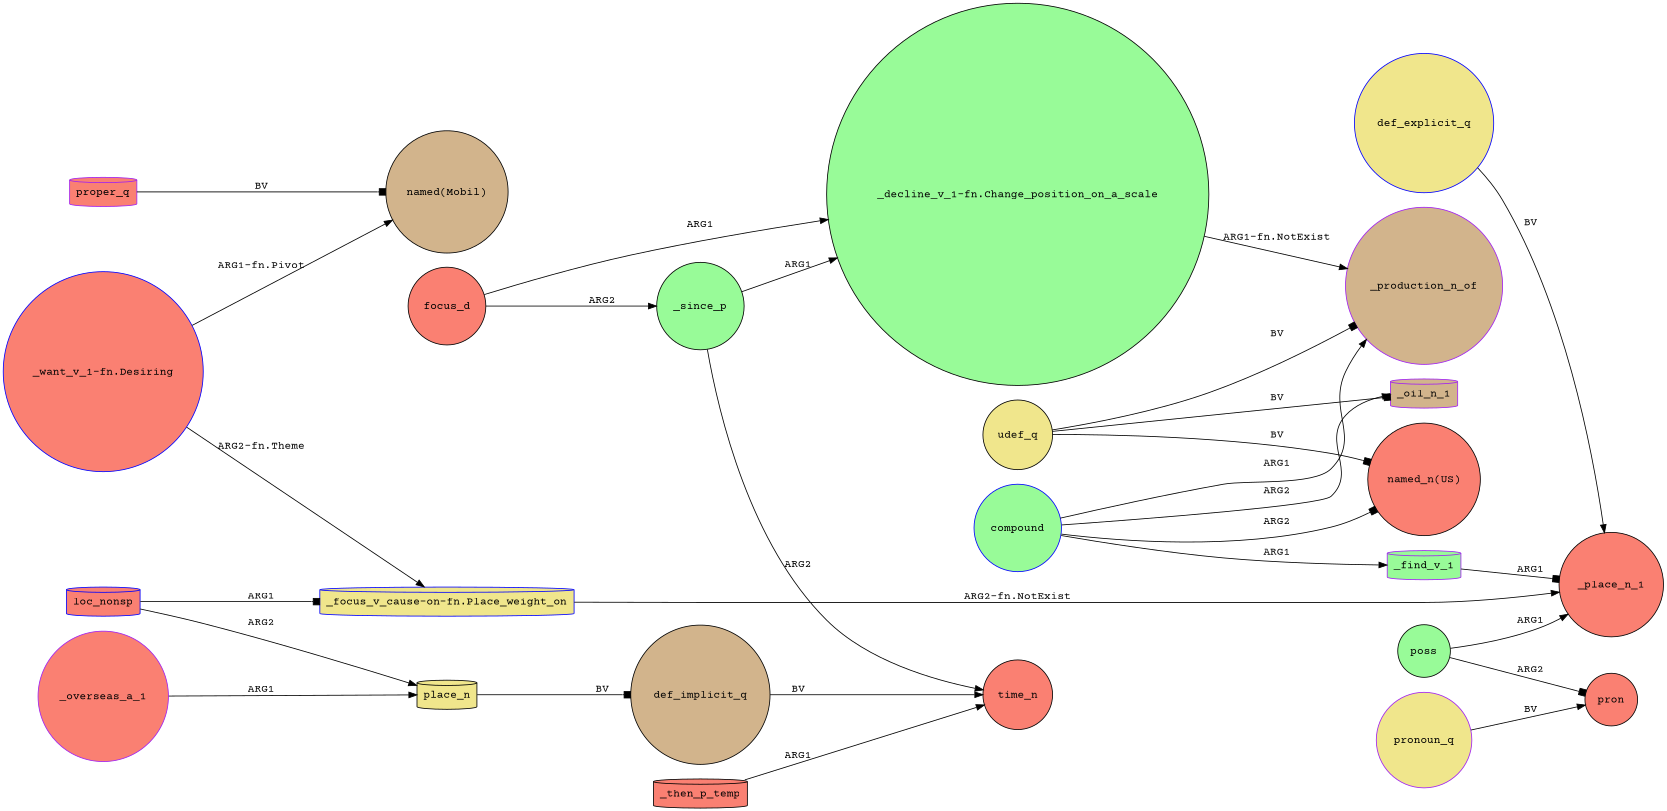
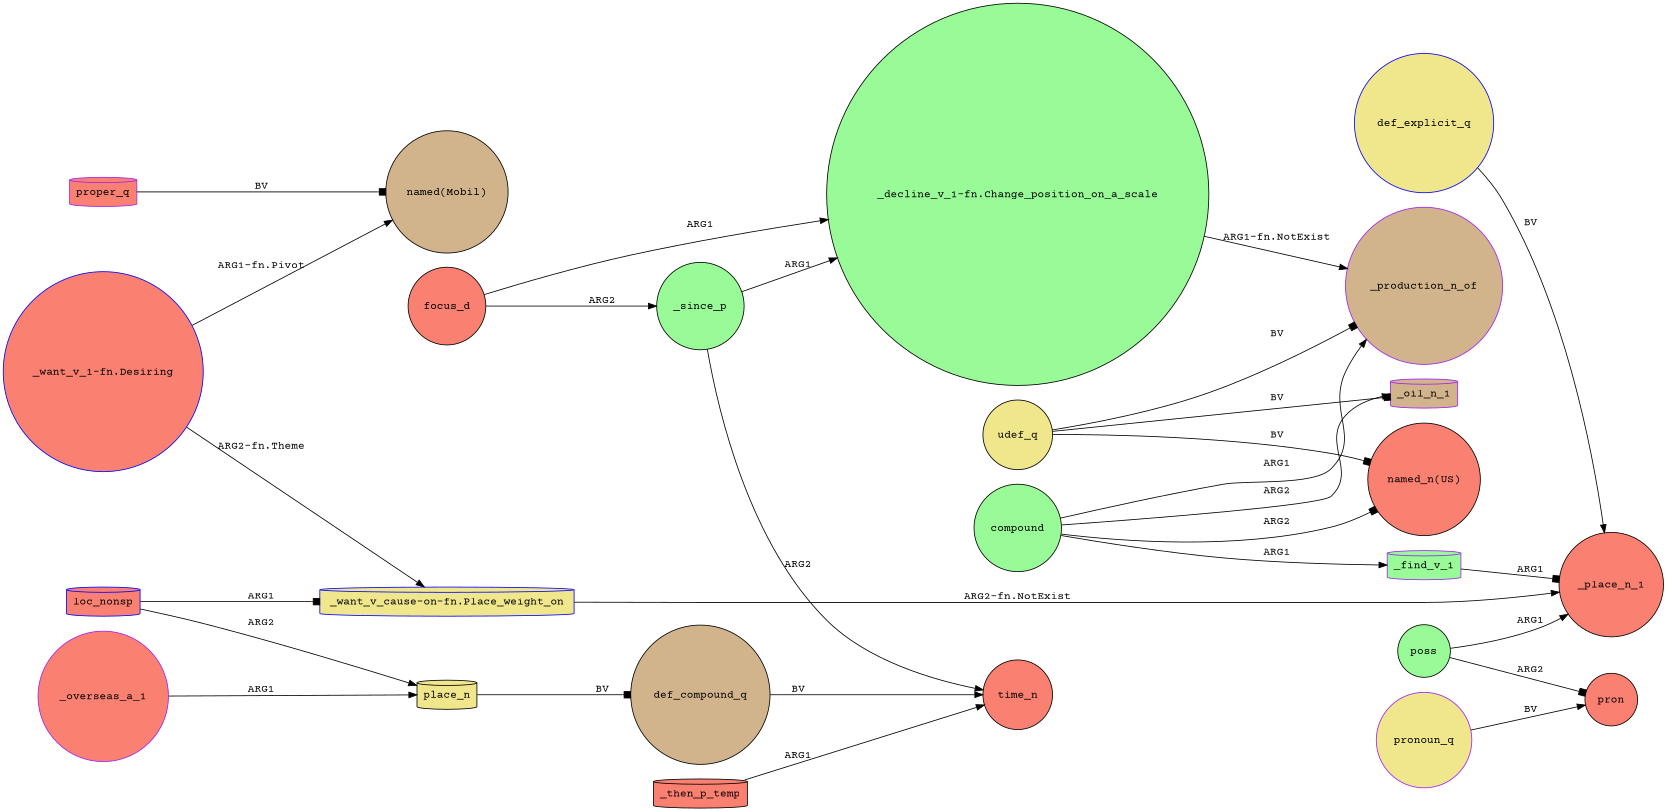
(1018, 528) -> (1018, 528)
(447, 602) -> (447, 602)
(700, 695) -> (700, 695)
